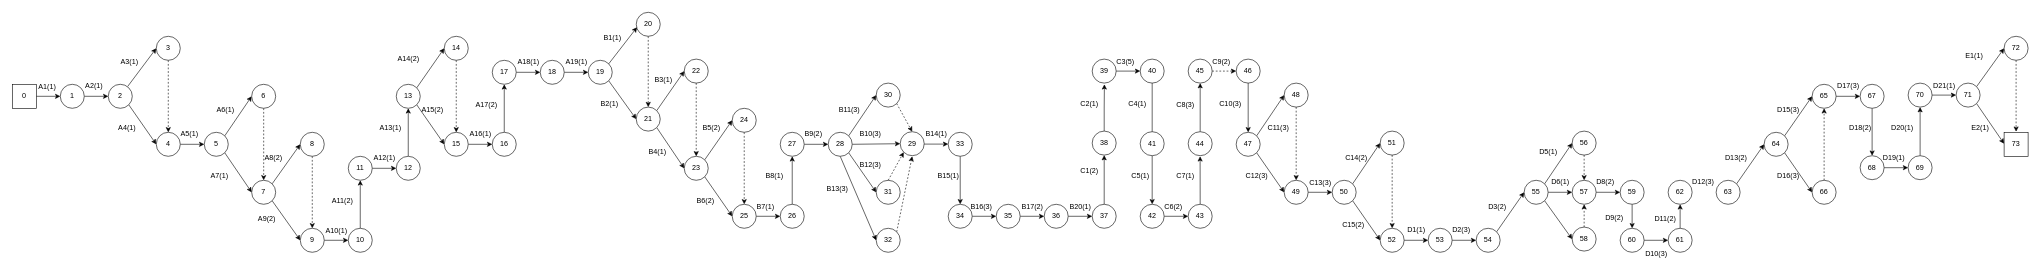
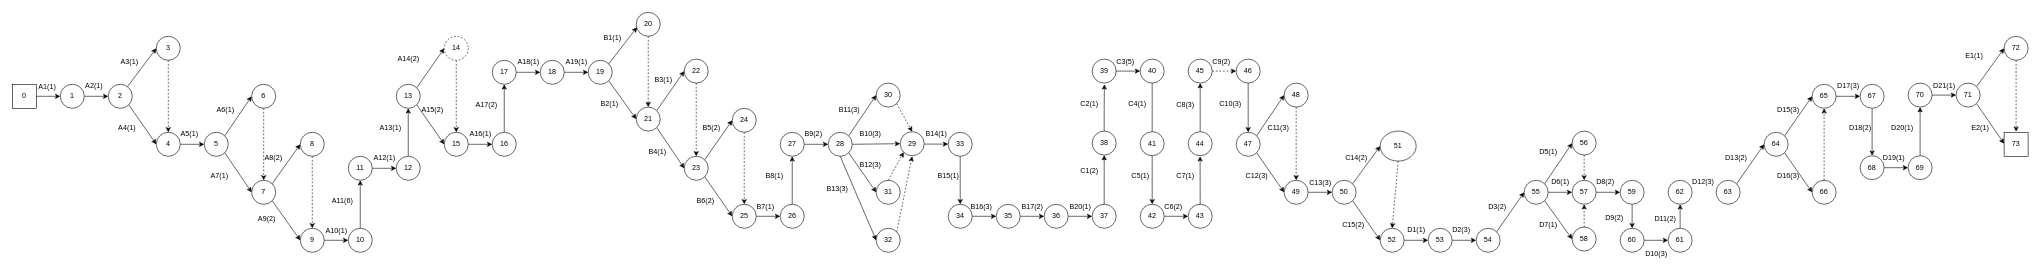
(456, 48) -> (456, 48)
(1392, 143) -> (1398, 146)
(343, 201) -> (343, 201)
none -> (1548, 225)
